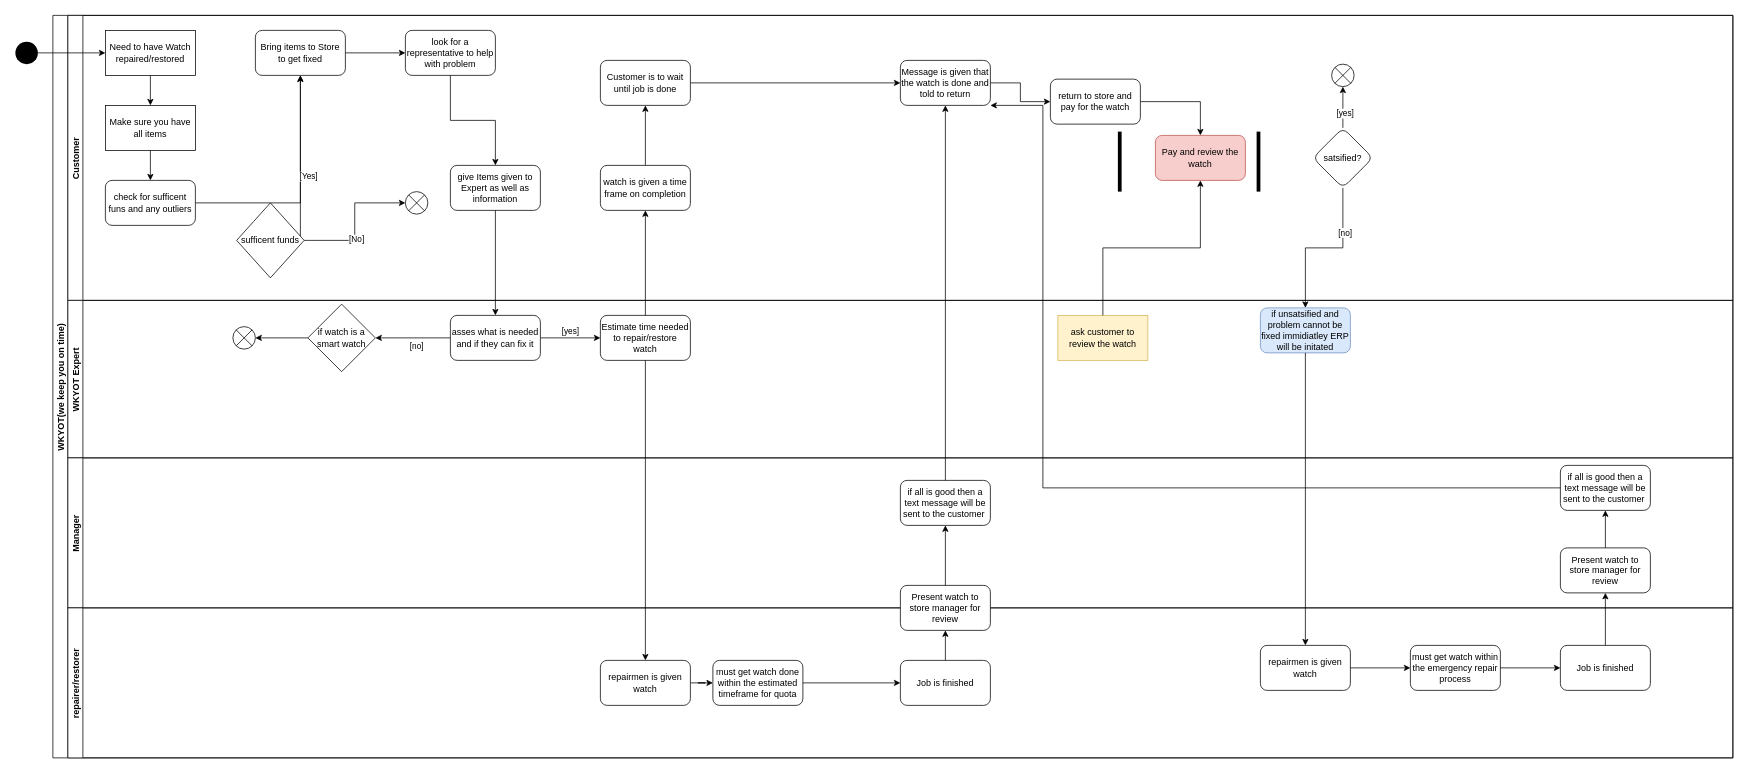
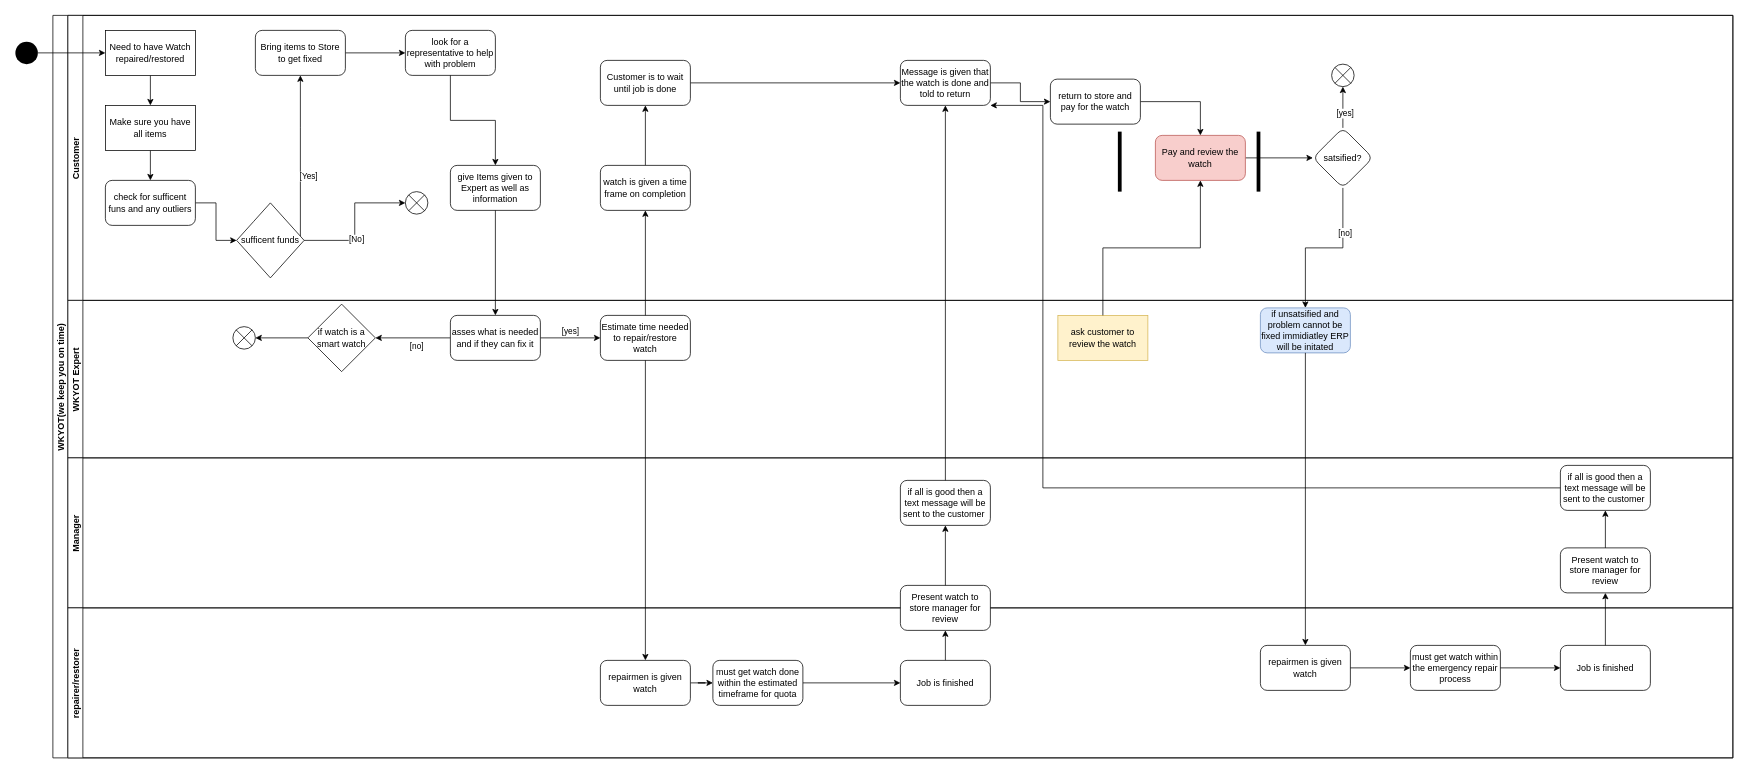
none -> (1306, 158)
(255, 203) -> (222, 240)
